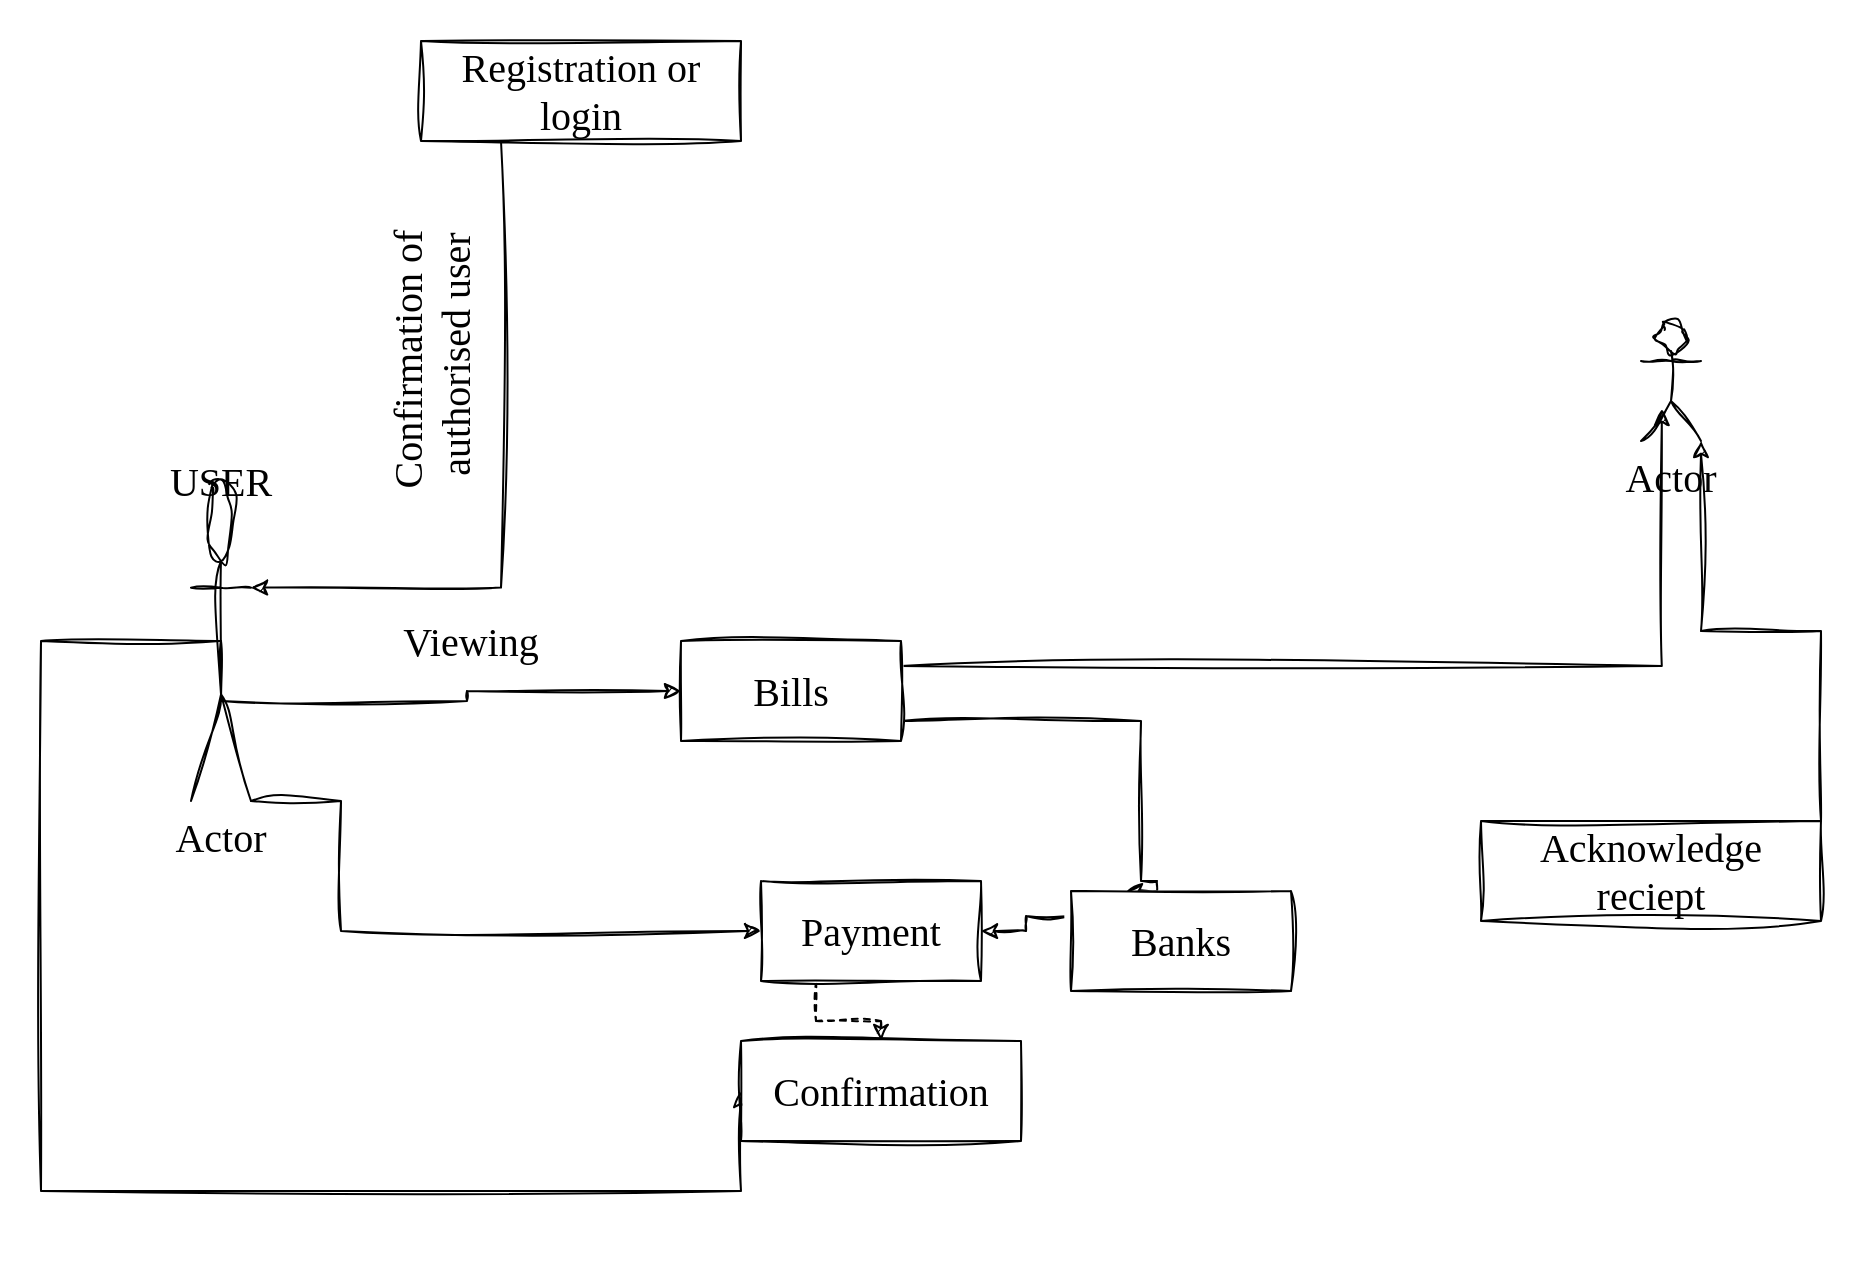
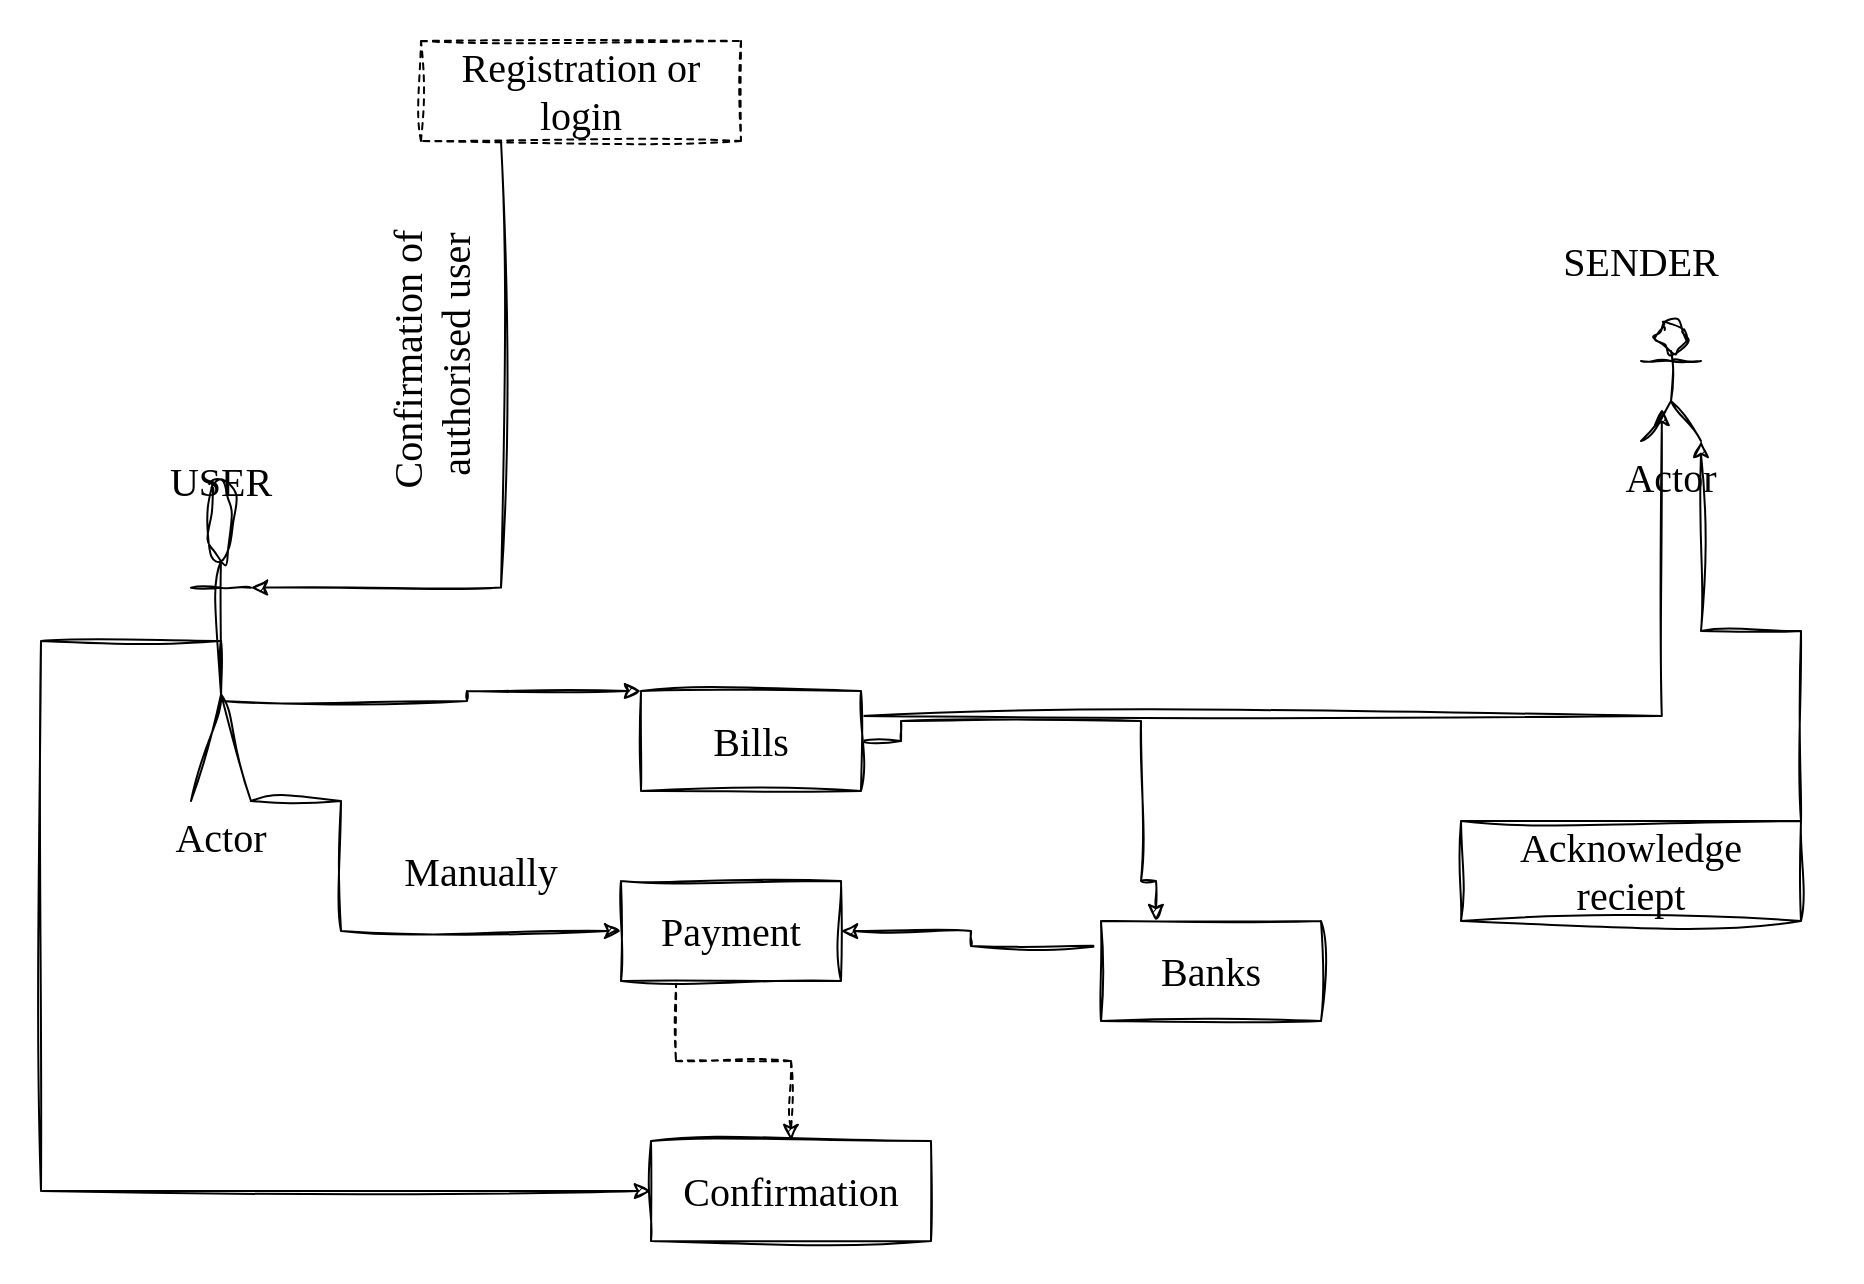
(581, 91) -> (581, 91)
none -> (1641, 261)
(471, 641) -> none
(791, 691) -> (751, 741)
none -> (481, 871)
(1651, 871) -> (1631, 871)
(871, 931) -> (731, 931)
(1181, 941) -> (1211, 971)
(881, 1091) -> (791, 1191)
